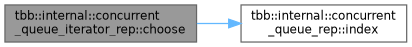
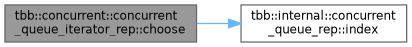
(101, 23) -> (101, 23)
